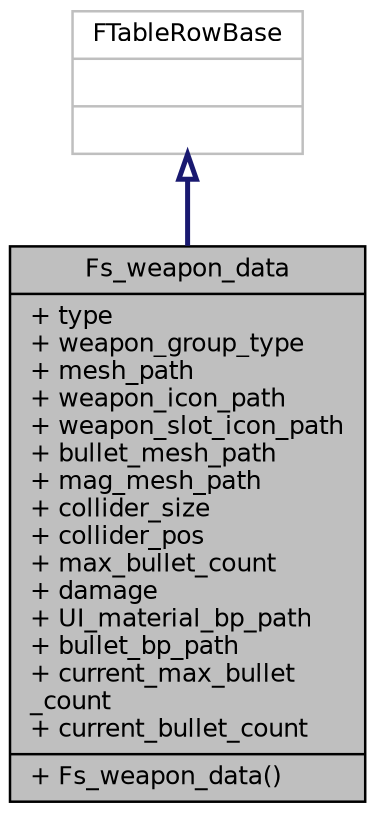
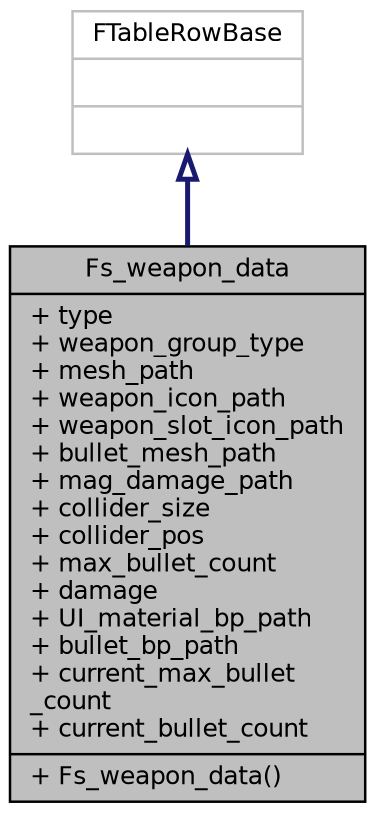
(146, 482) -> (163, 482)
